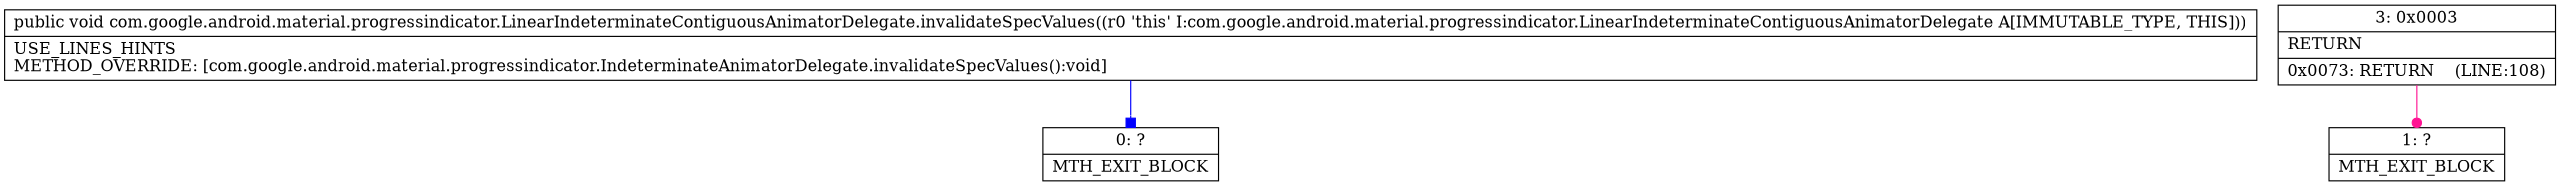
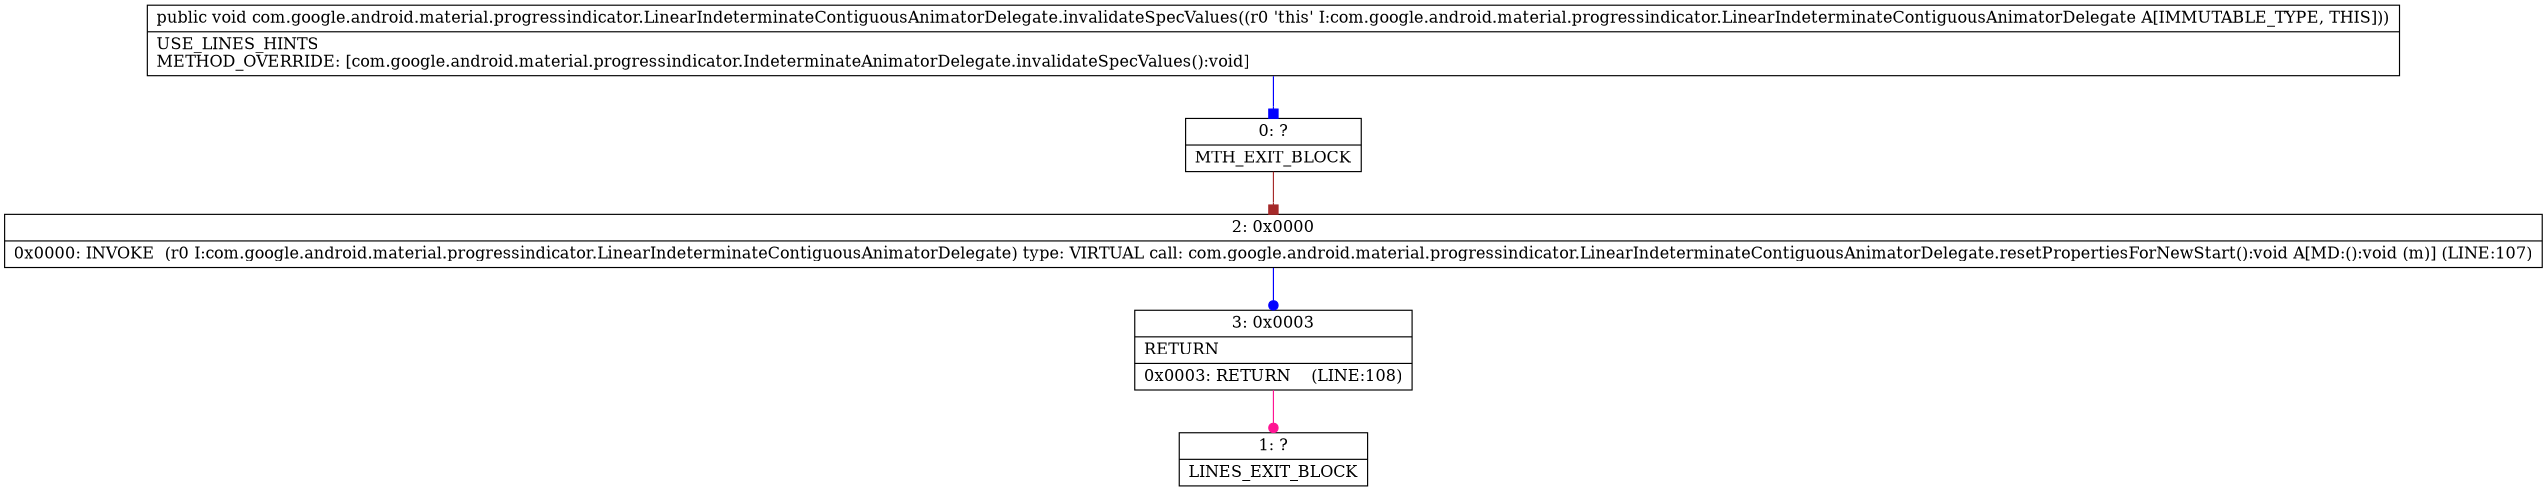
(2417, 71) -> (1273, 376)
(2417, 167) -> (1273, 472)
none -> (1273, 241)
